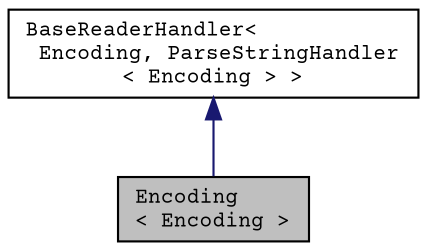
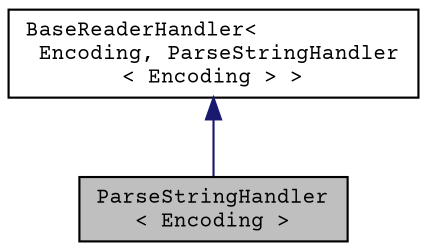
(214, 209) -> (214, 209)
